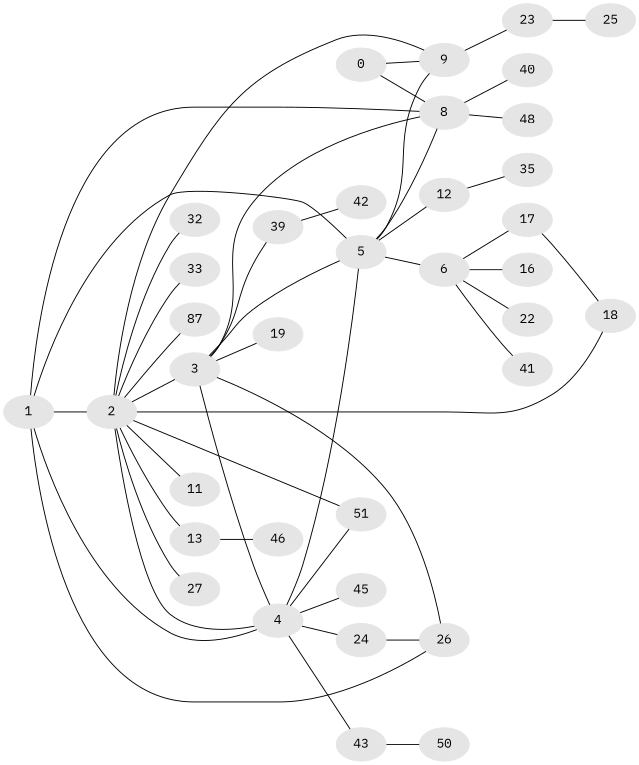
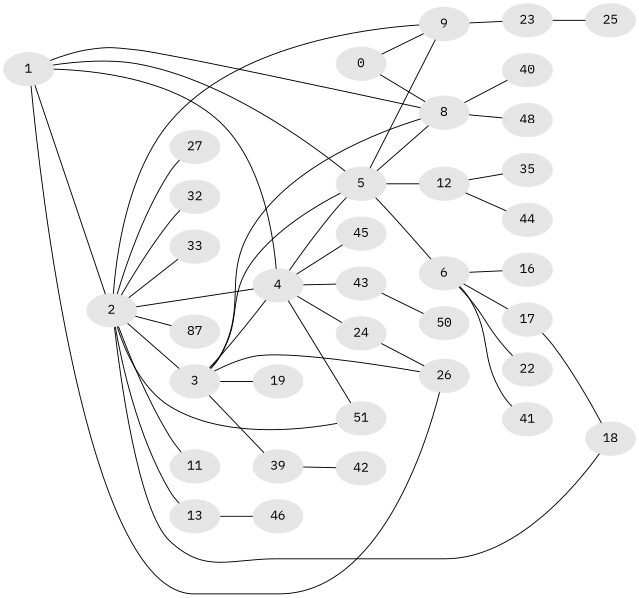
none -> (527, 220)
